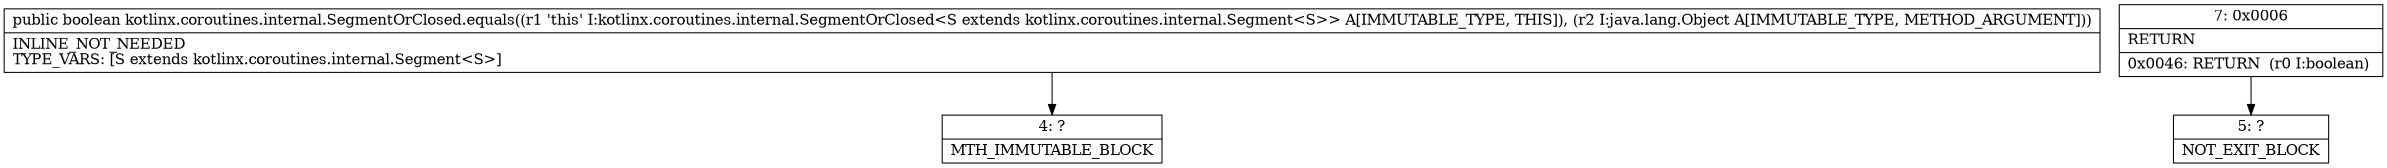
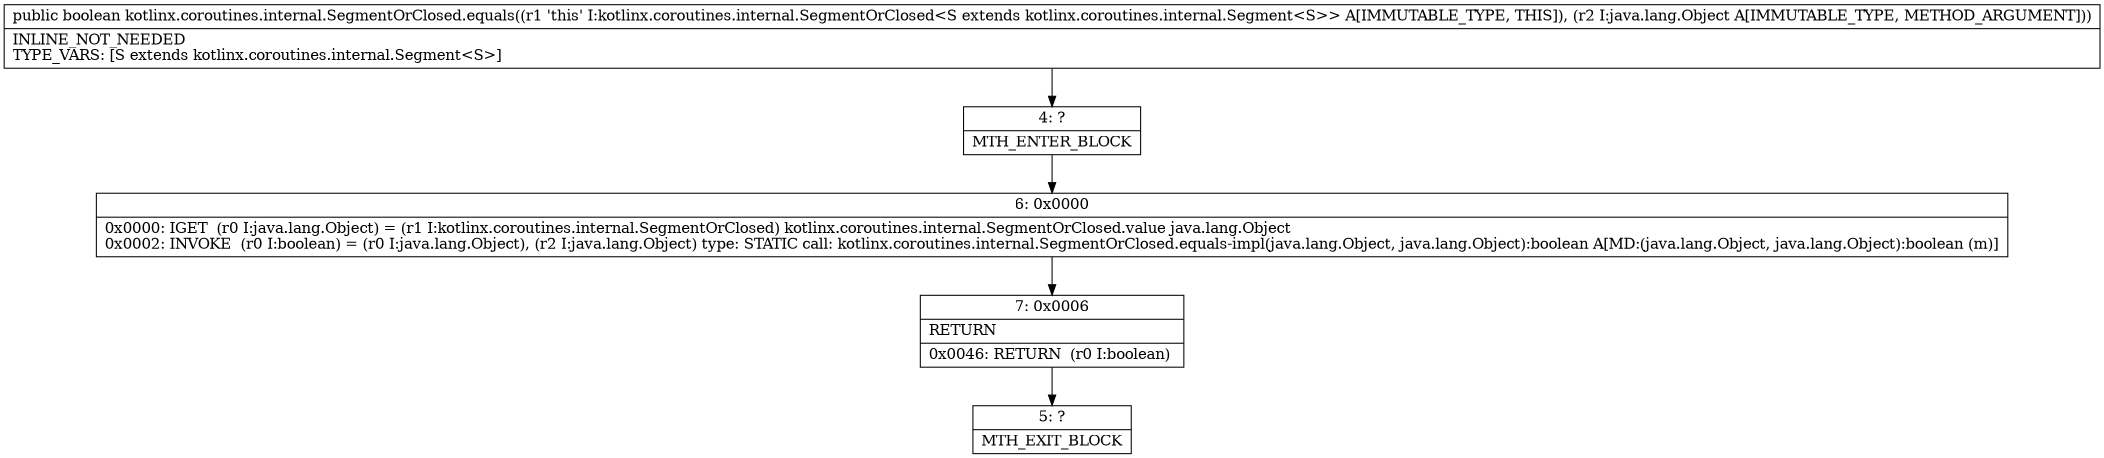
(1052, 151) -> (1052, 142)
(2251, 151) -> (1052, 441)
none -> (1052, 225)
